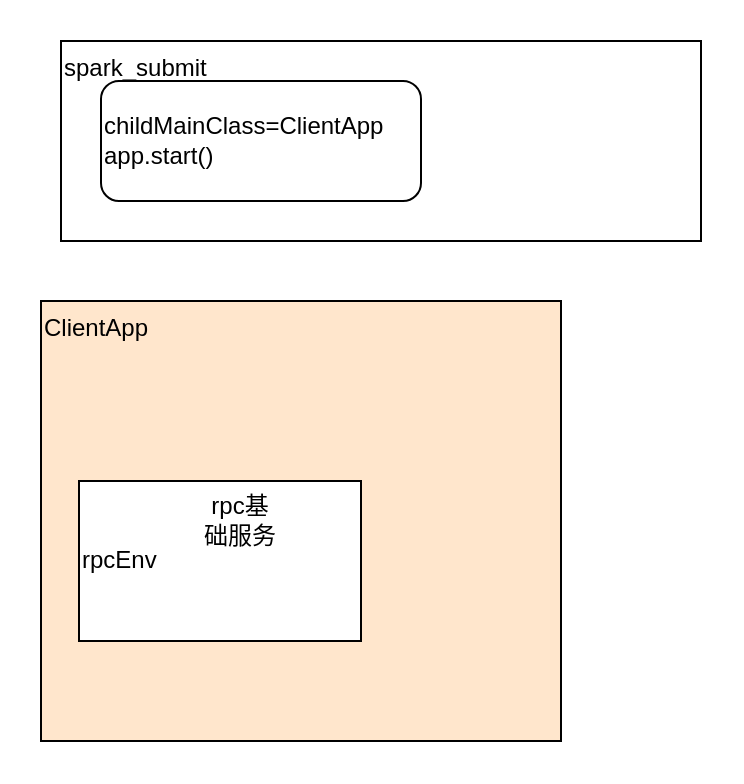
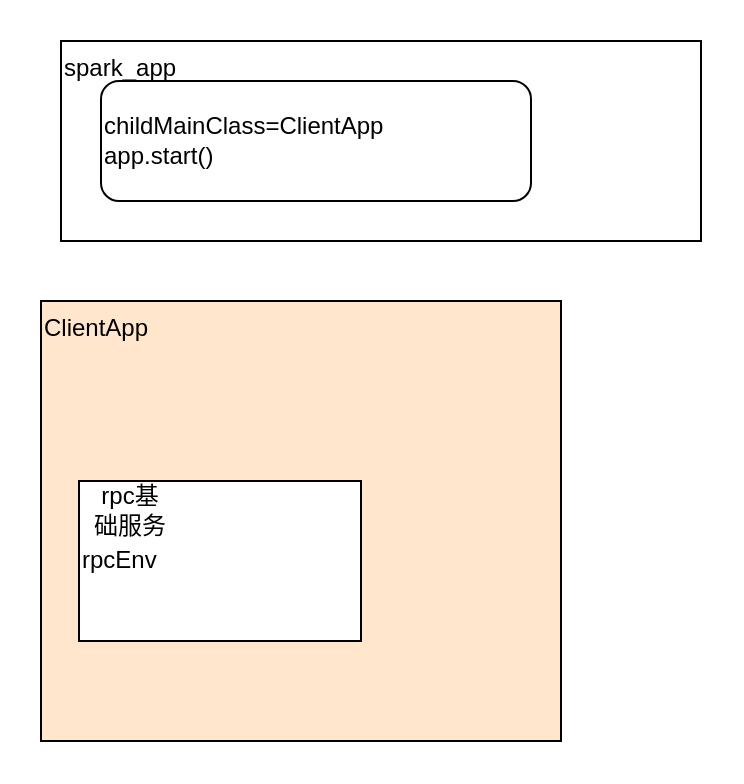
(143, 69) -> (125, 69)
(261, 141) -> (316, 141)
(241, 521) -> (131, 511)
